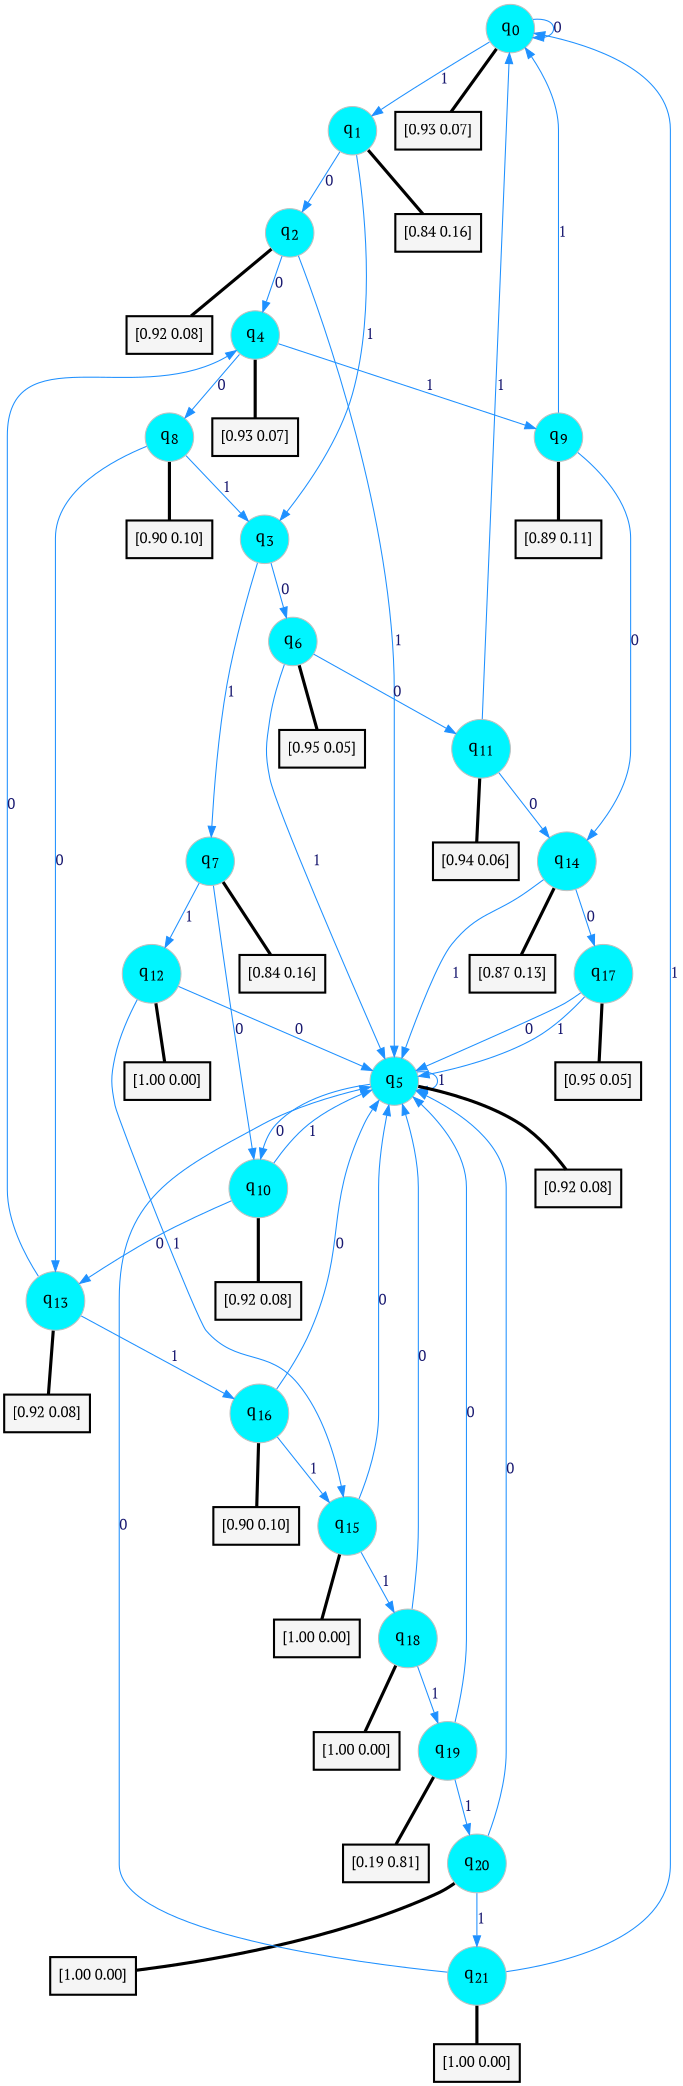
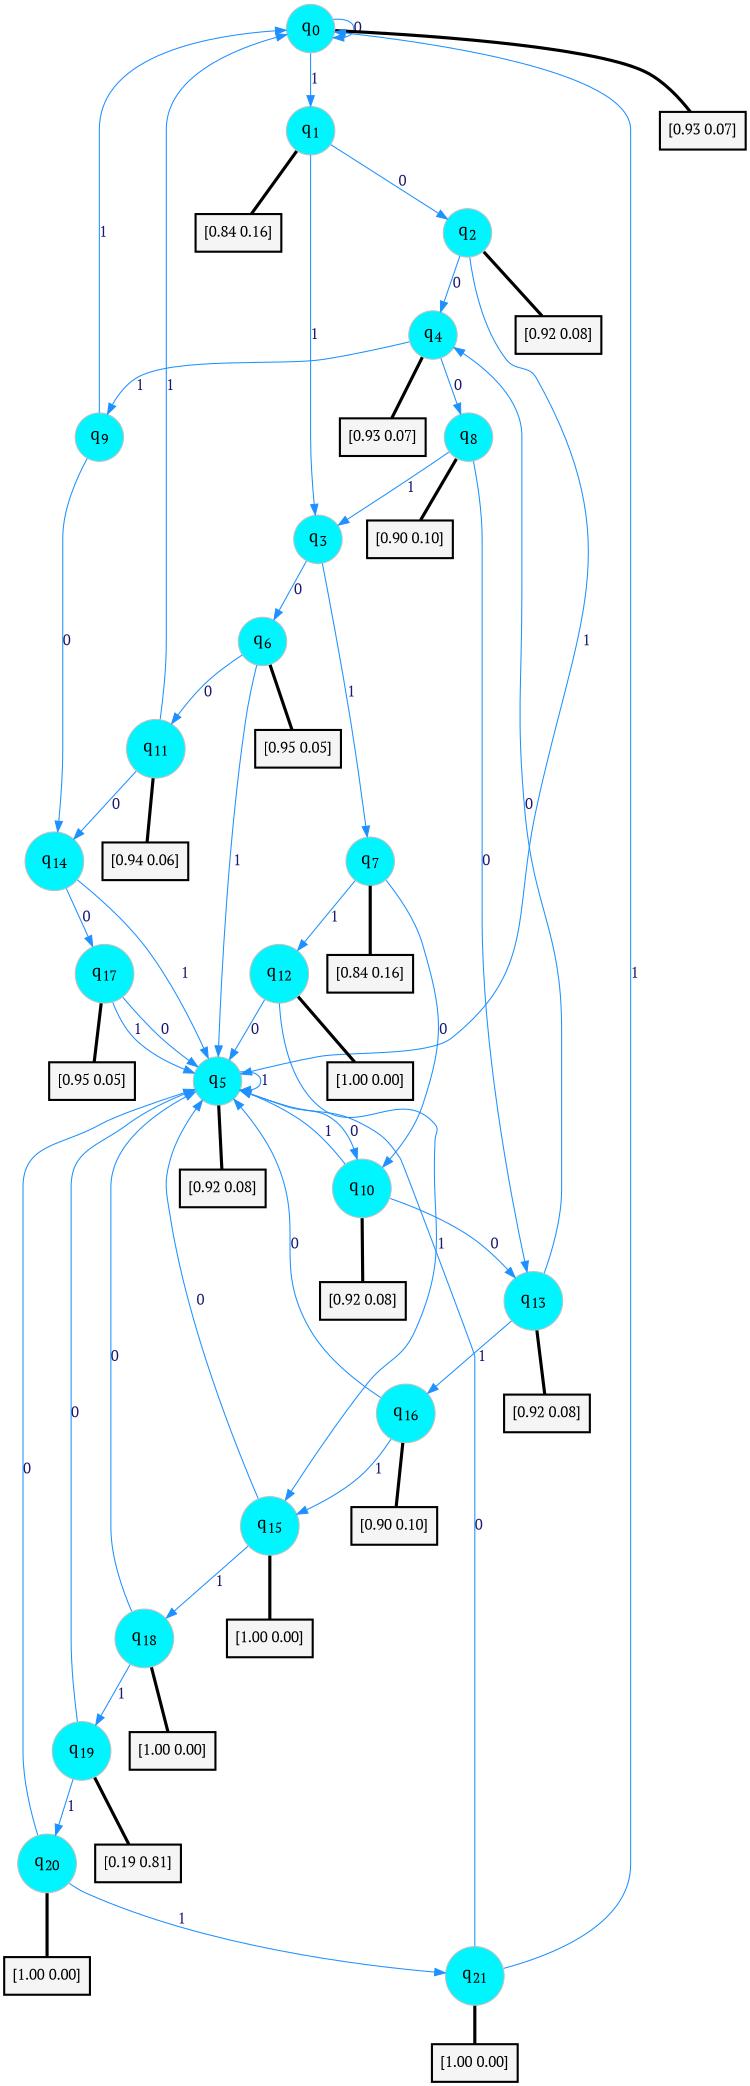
(558, 539) -> none
(512, 974) -> none
